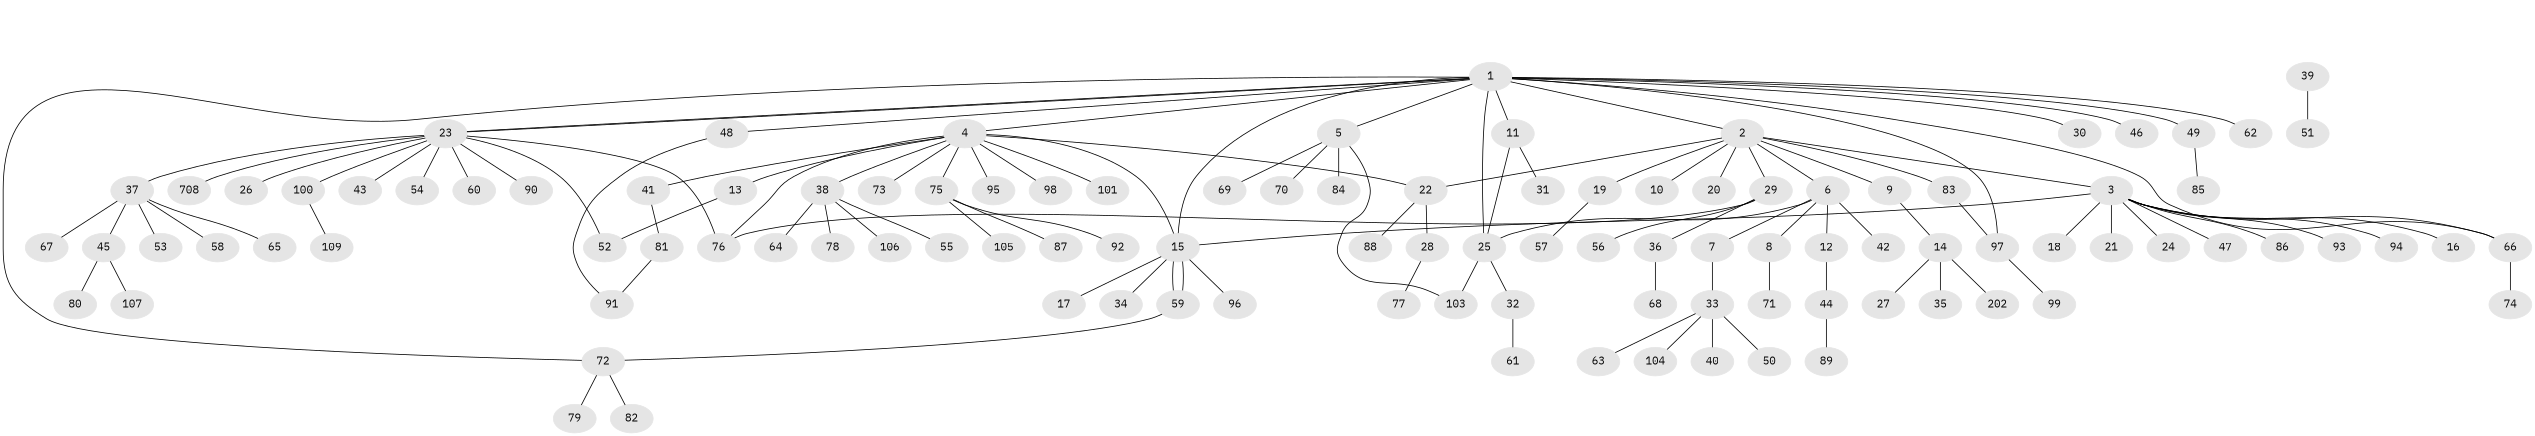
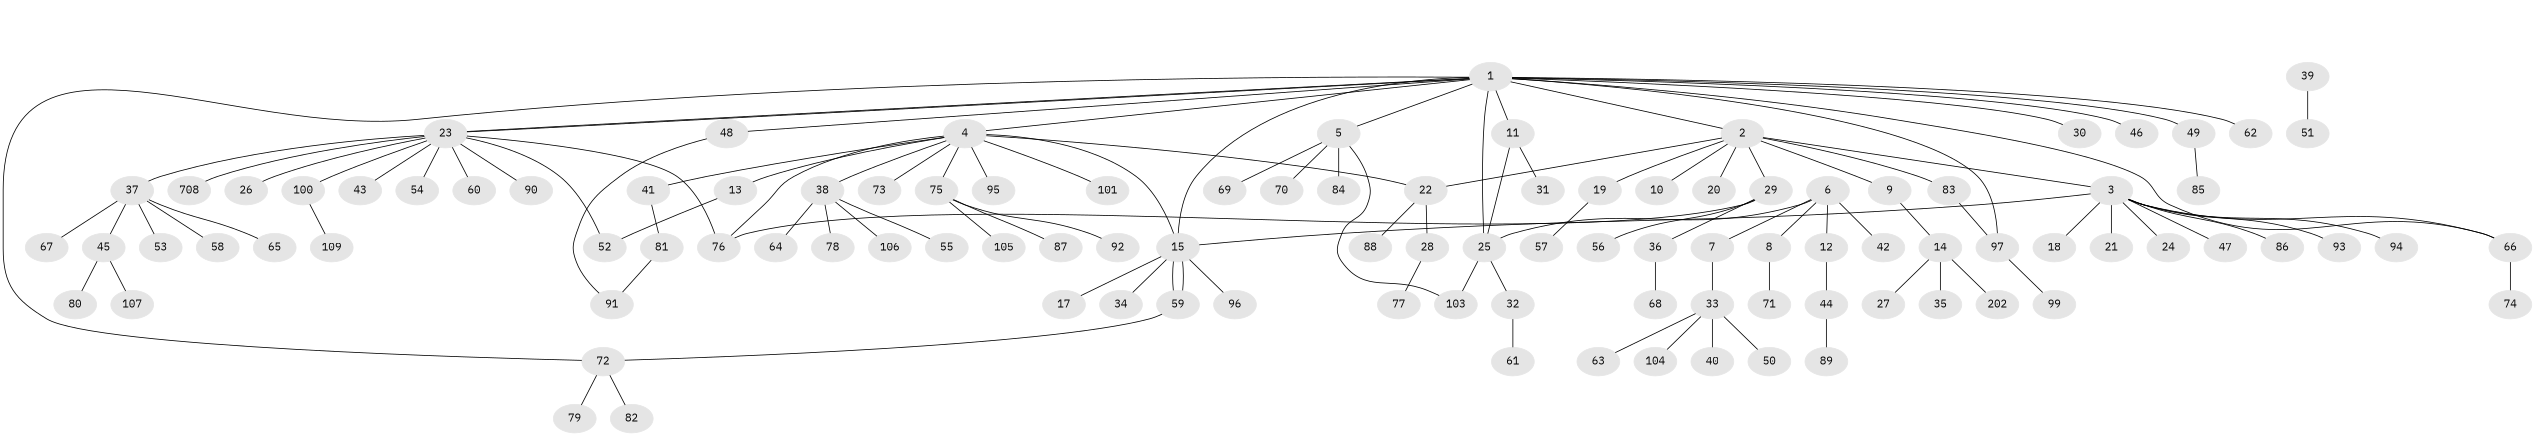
(1785, 162) -> none
(1051, 191) -> none
(2453, 248) -> none
